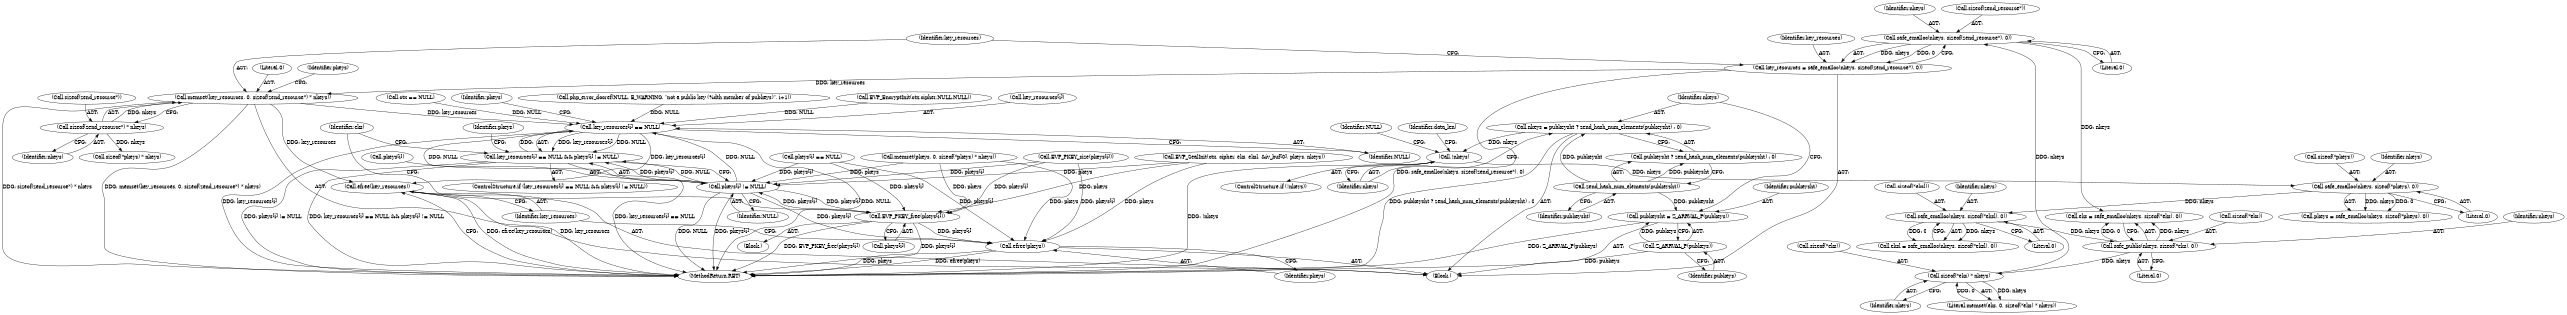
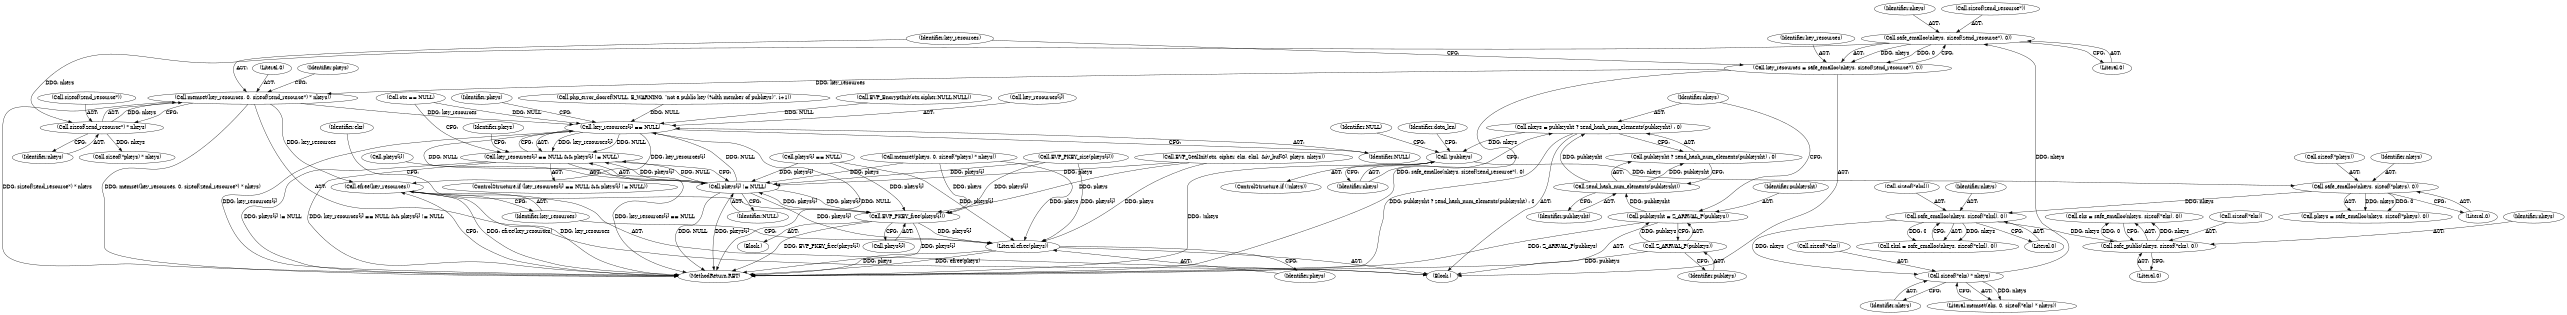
(2081, 107) -> (929, 48)
(528, 143) -> (528, 143)
(421, 148) -> (451, 137)
(1454, 158) -> (1454, 158)
(1669, 198) -> (1634, 207)
(1023, 247) -> (1023, 247)
(2066, 266) -> (1757, 254)
(1966, 291) -> (1966, 291)
